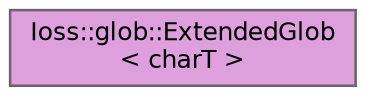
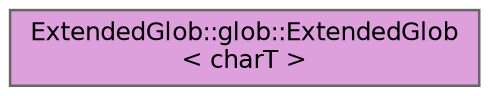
(183, 48) -> (245, 48)
